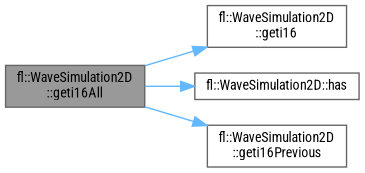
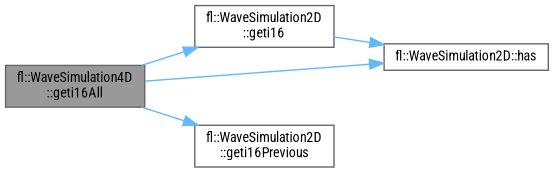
none -> (352, 40)
(75, 86) -> (75, 86)
